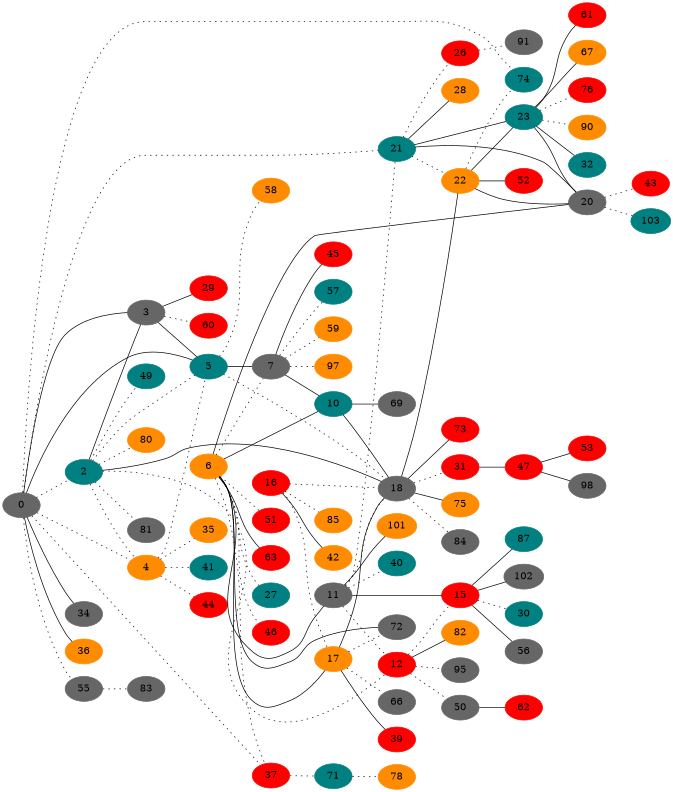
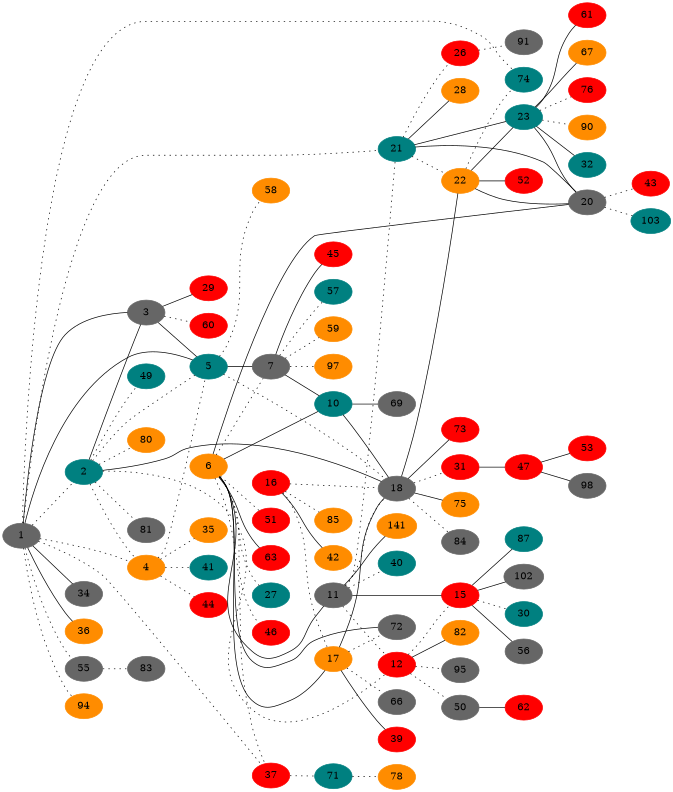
(21, 505) -> (21, 536)
(397, 526) -> (397, 526)
none -> (84, 706)
